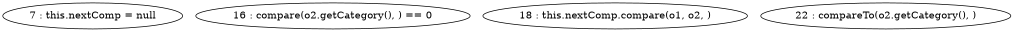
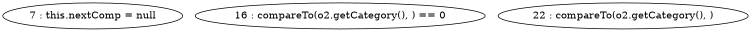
(333, 16) -> (340, 16)
(615, 16) -> none
